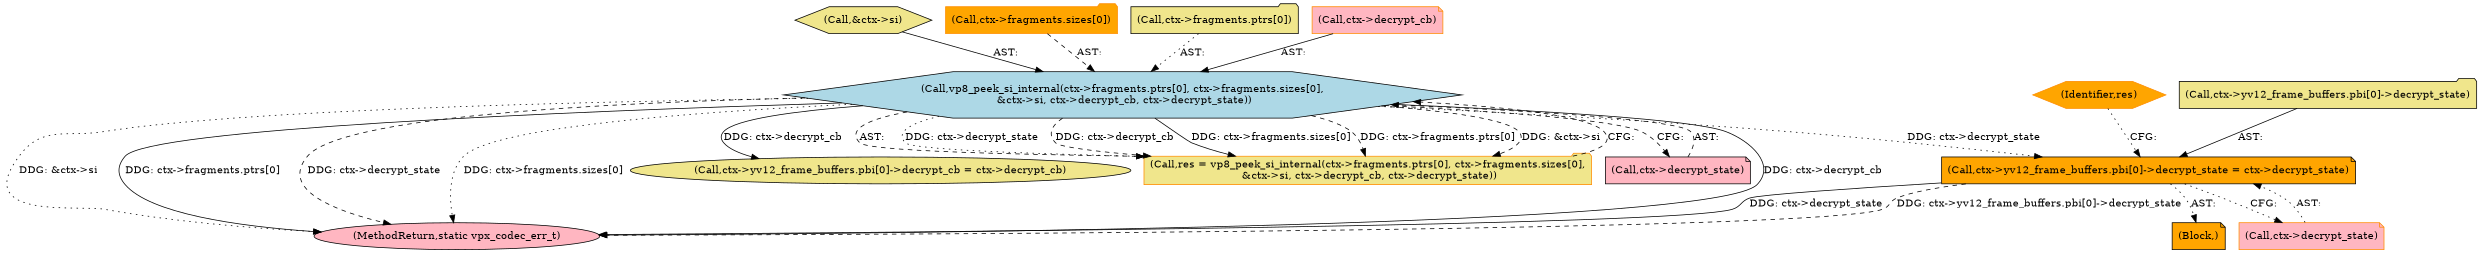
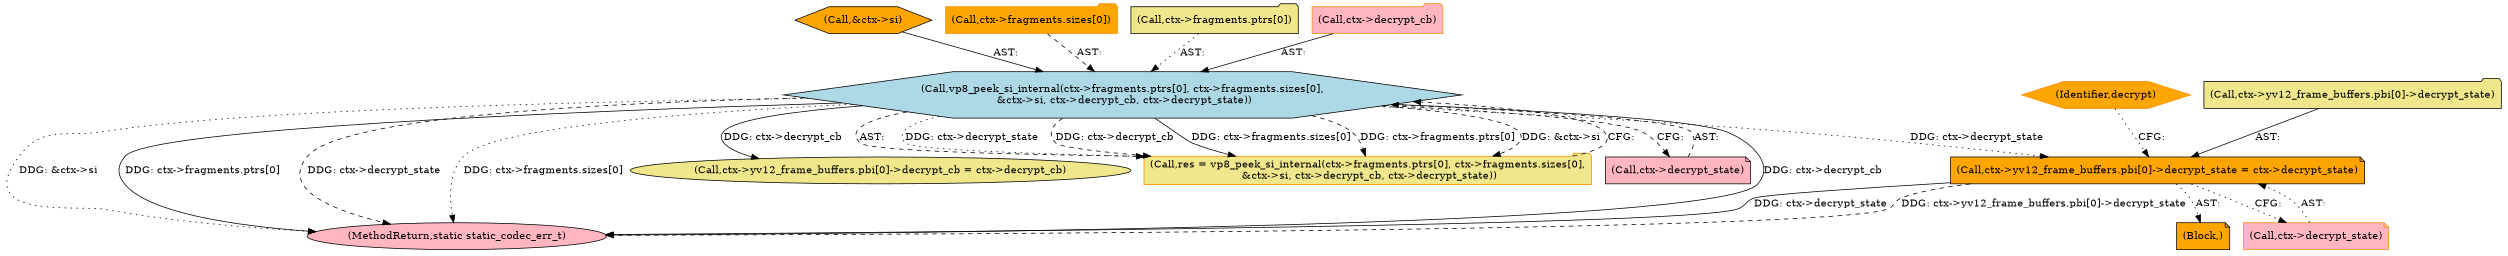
(863, 20) -> (863, 20)
(1378, 20) -> (1378, 20)
(2099, 95) -> (2106, 95)
(457, 236) -> (457, 236)
